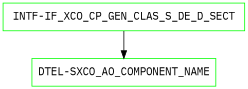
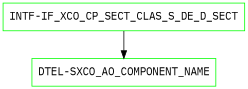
(124, 17) -> (124, 17)
